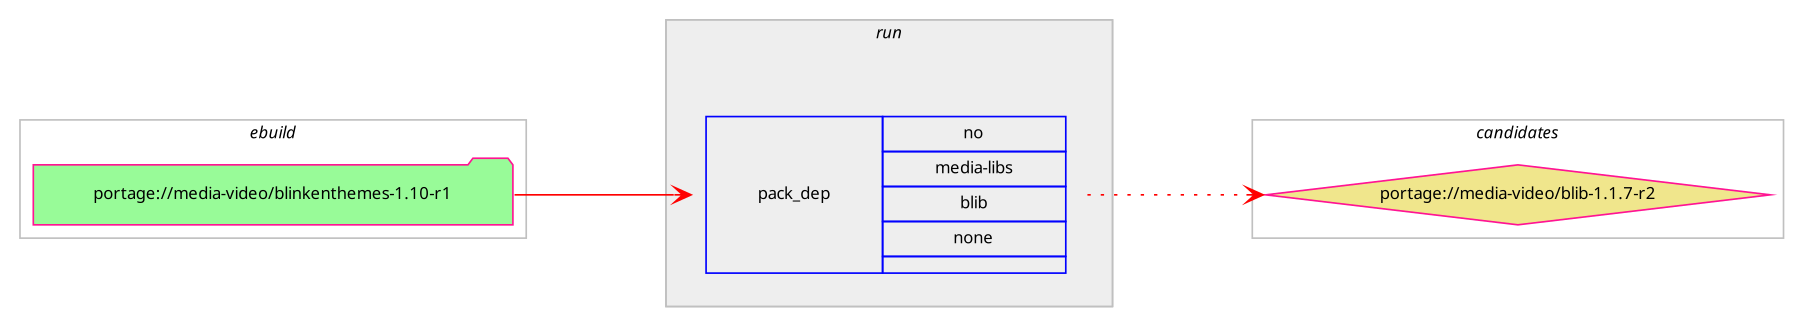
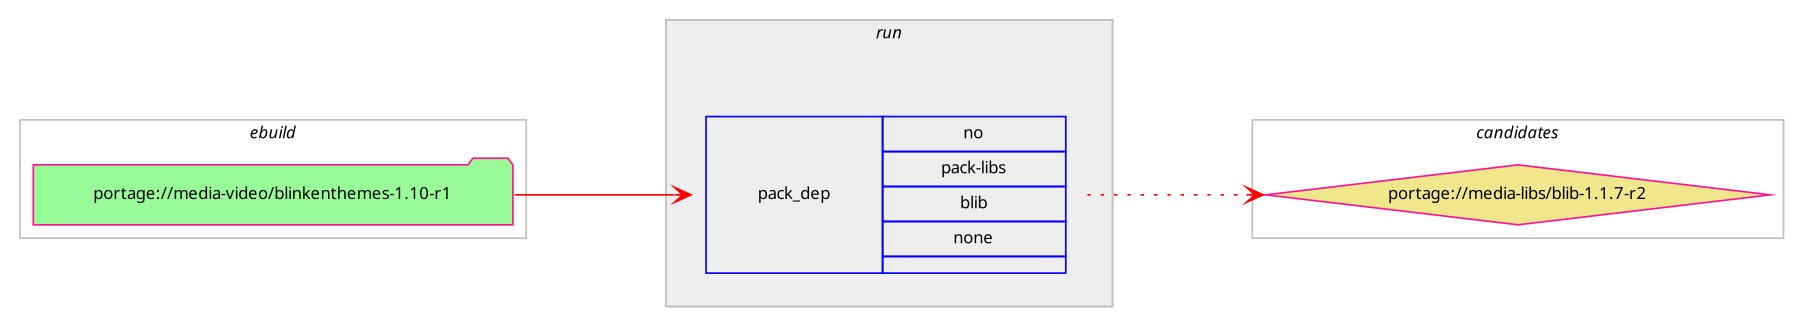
(974, 168) -> (974, 168)
(1518, 195) -> (1518, 195)
